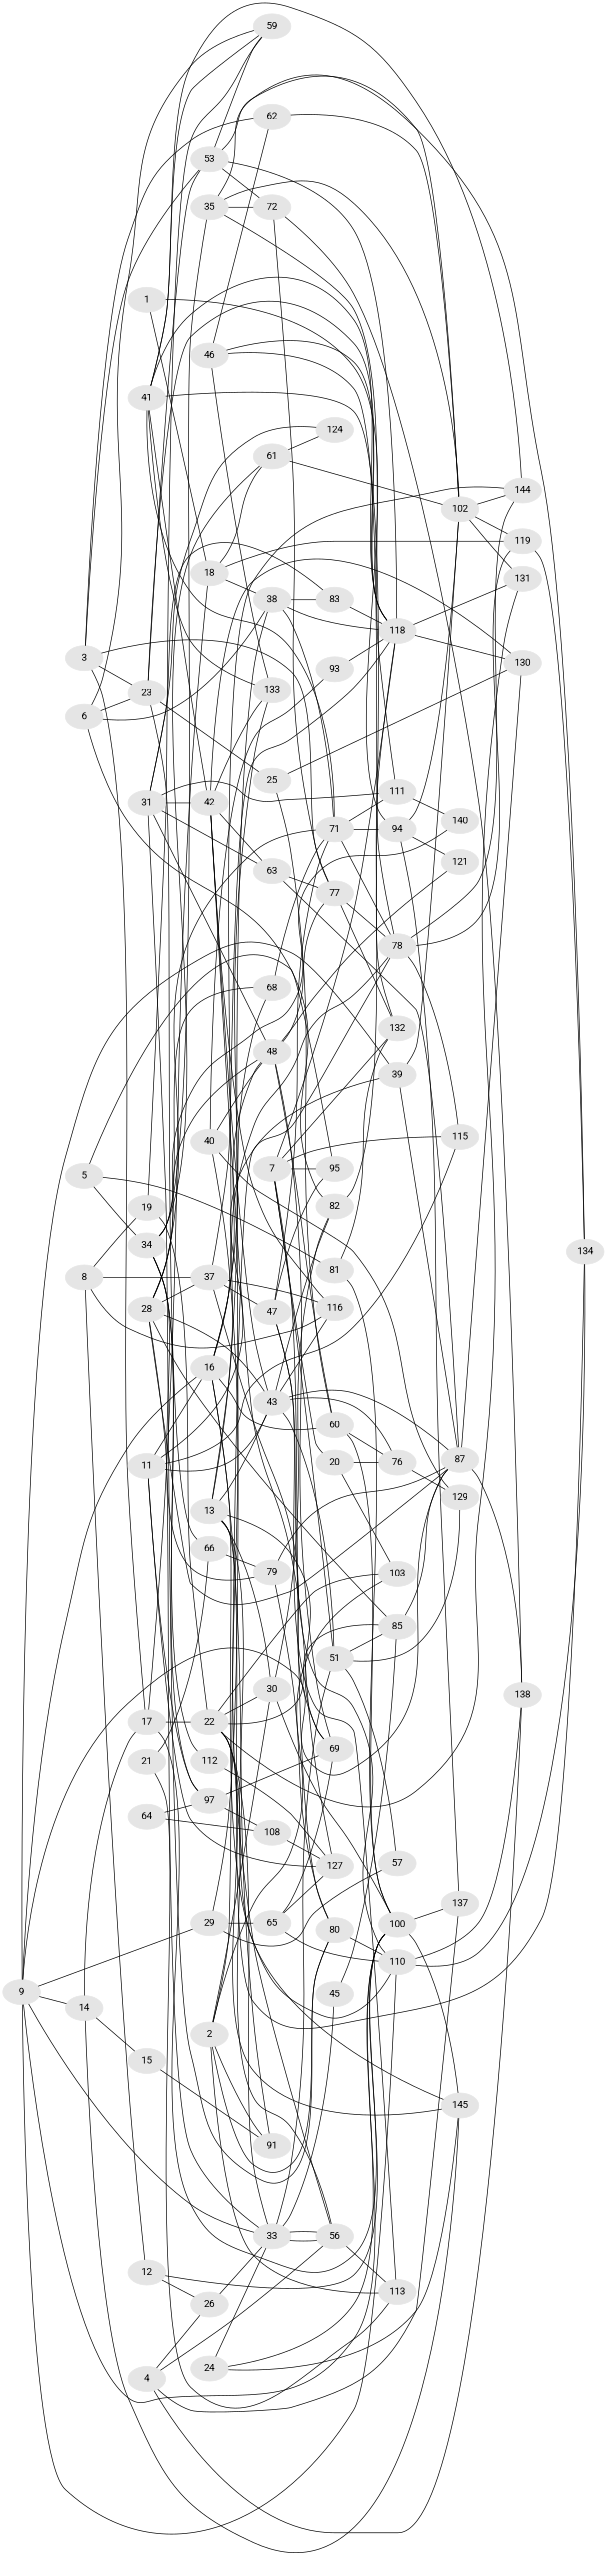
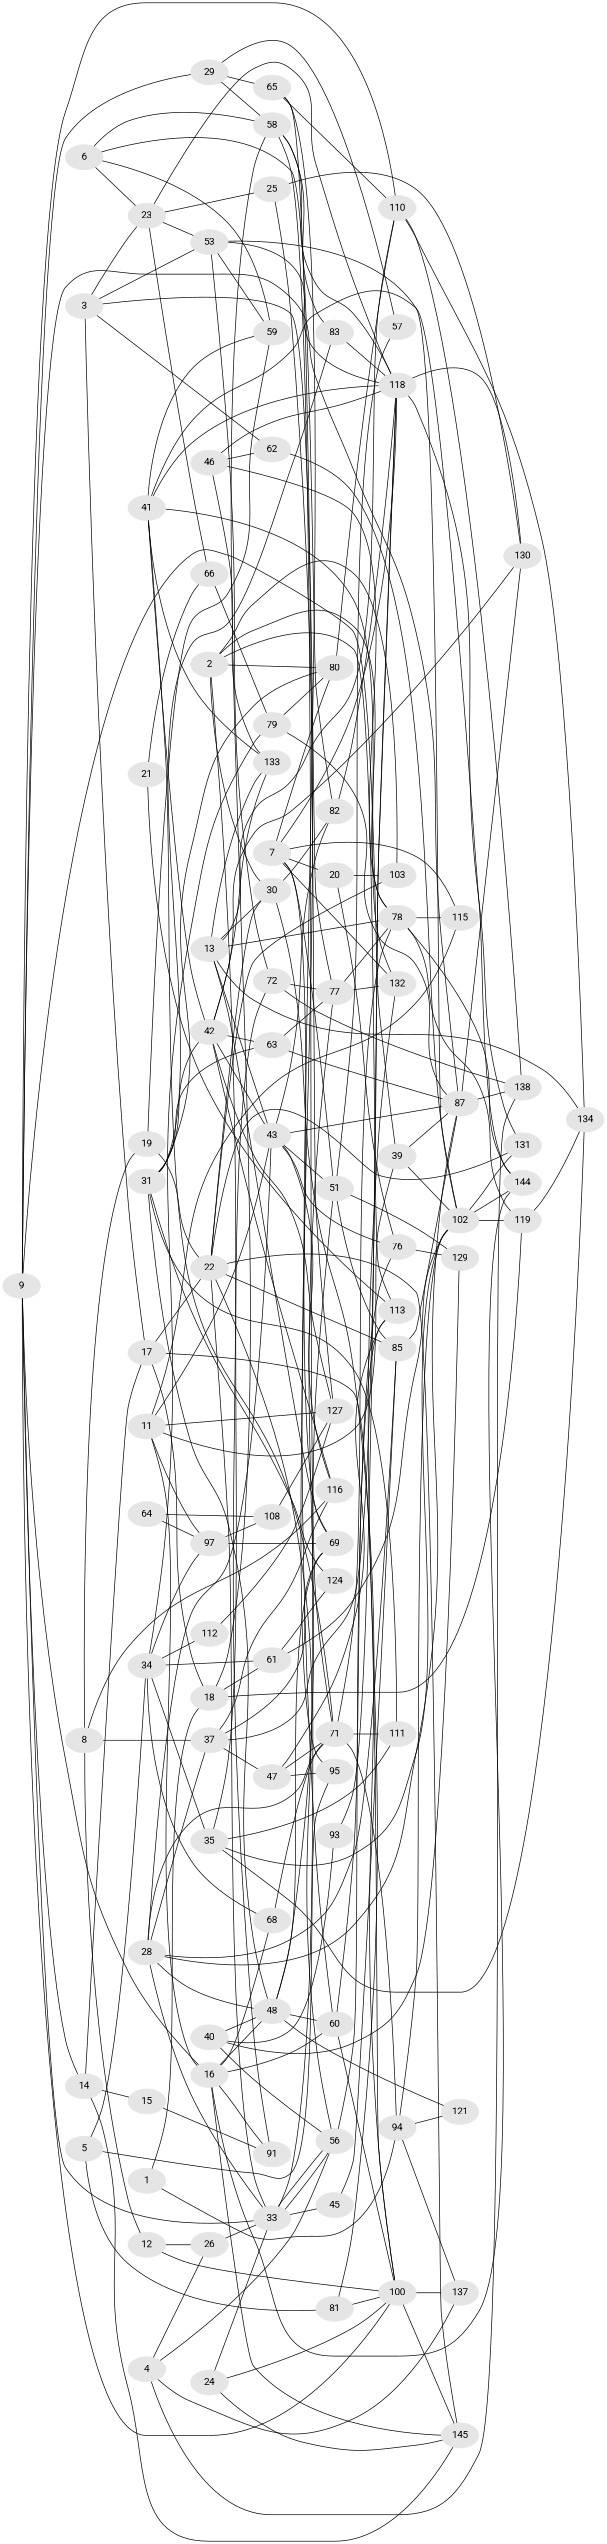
(272, 600) -> (272, 125)
(460, 821) -> none
(332, 1692) -> none
